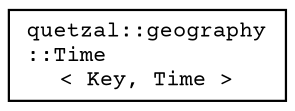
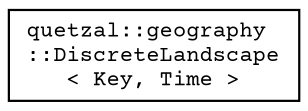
(147, 55) -> (154, 55)
